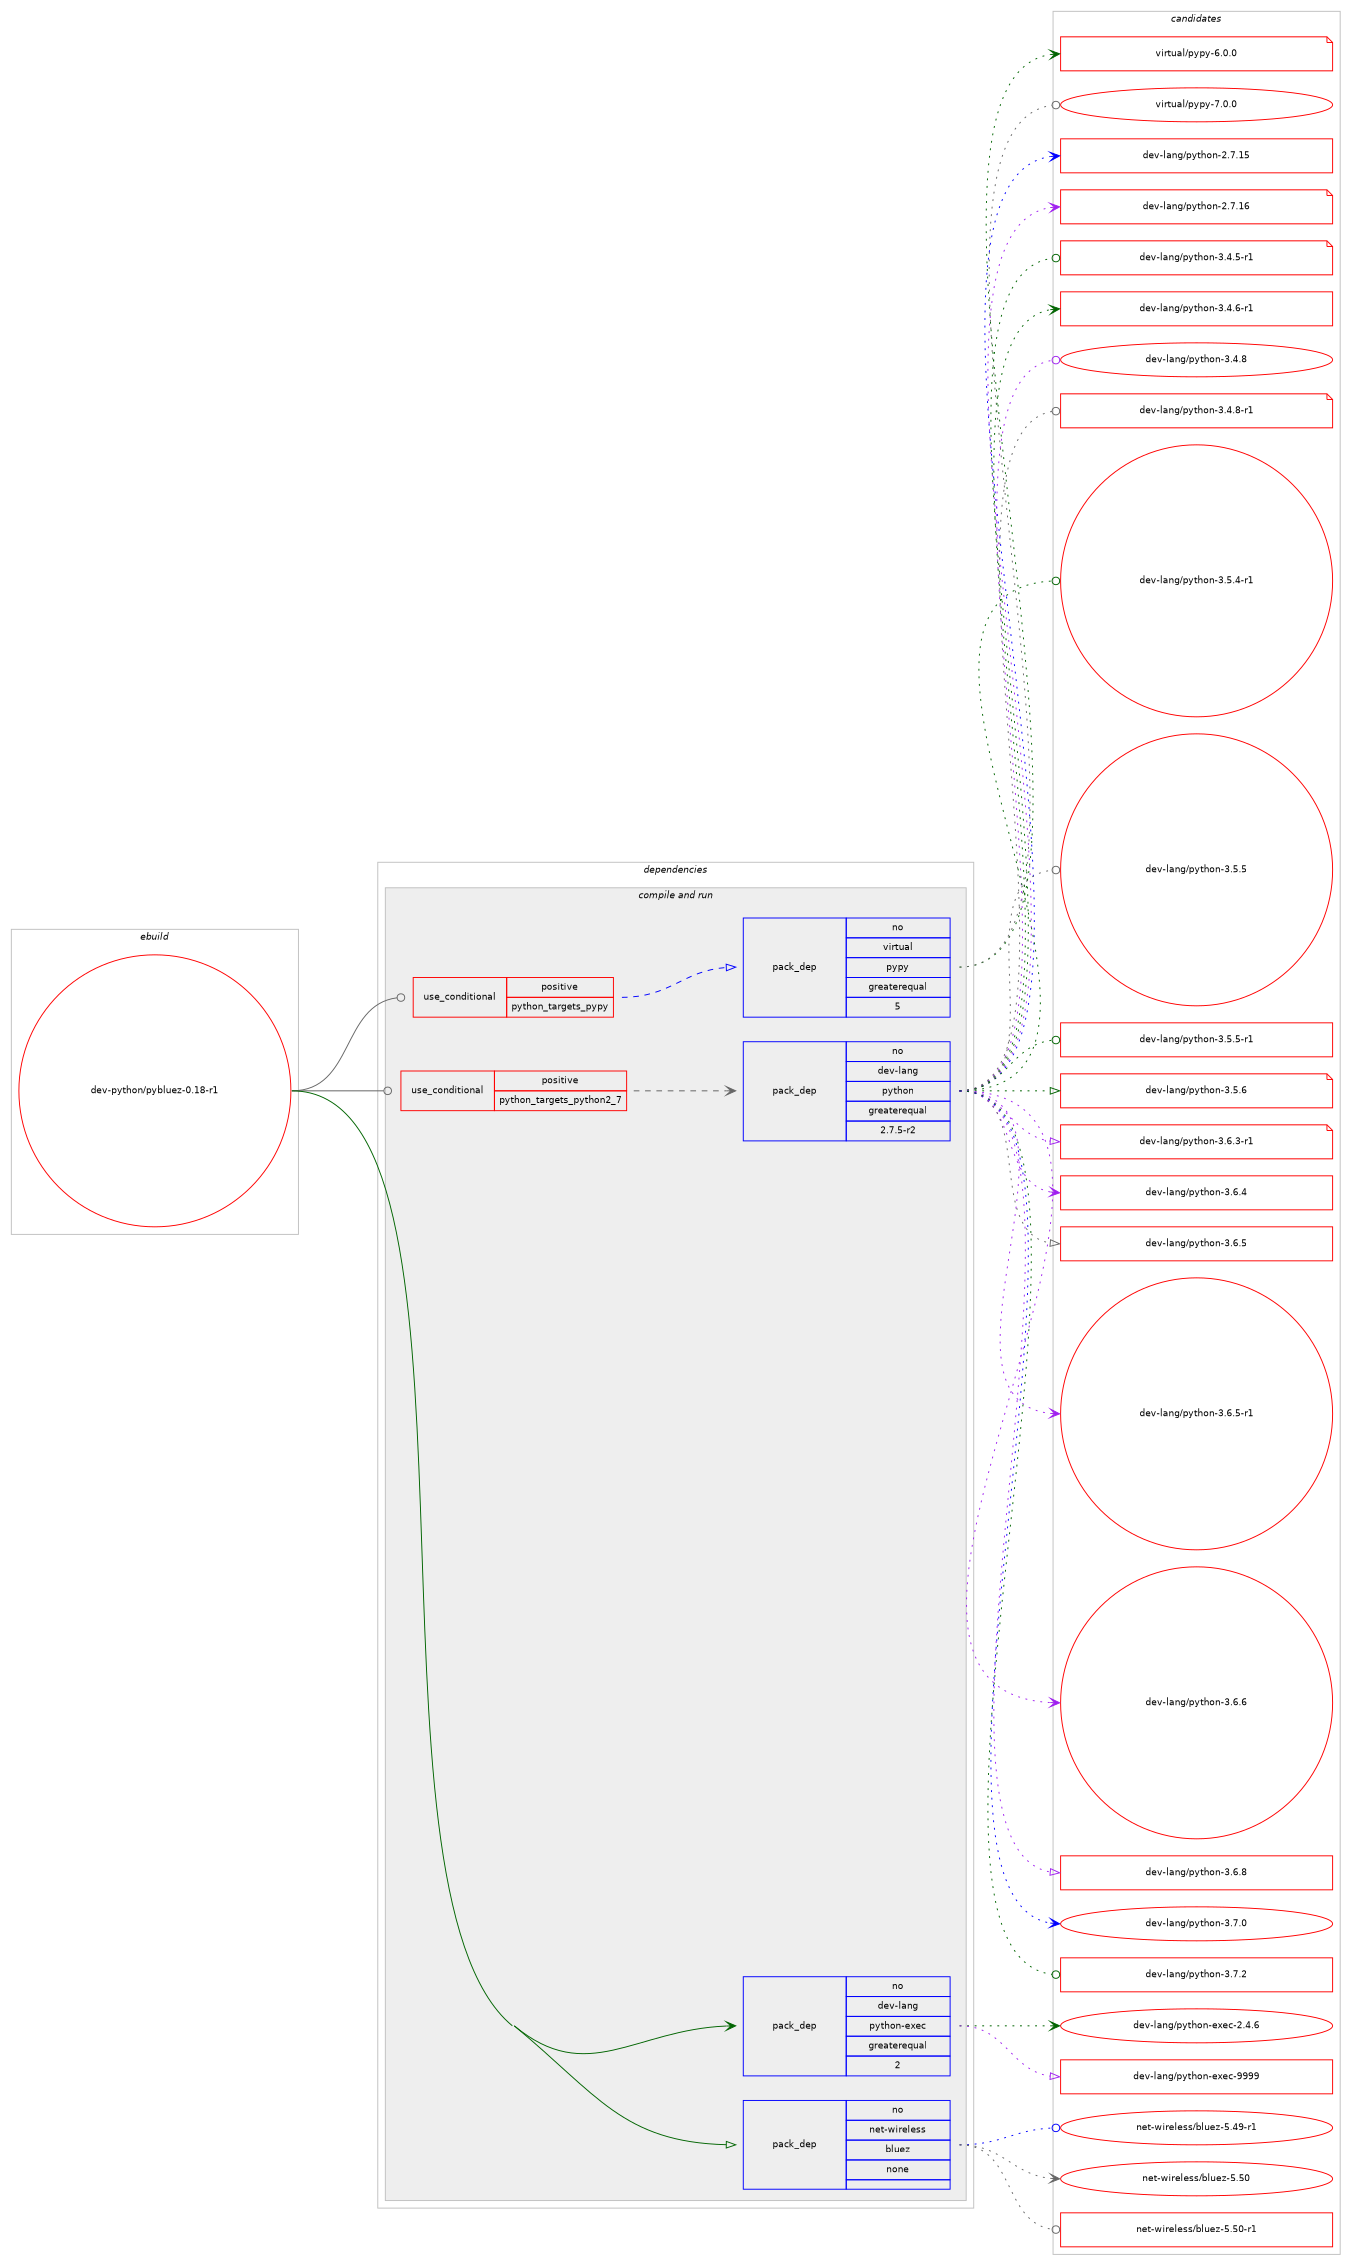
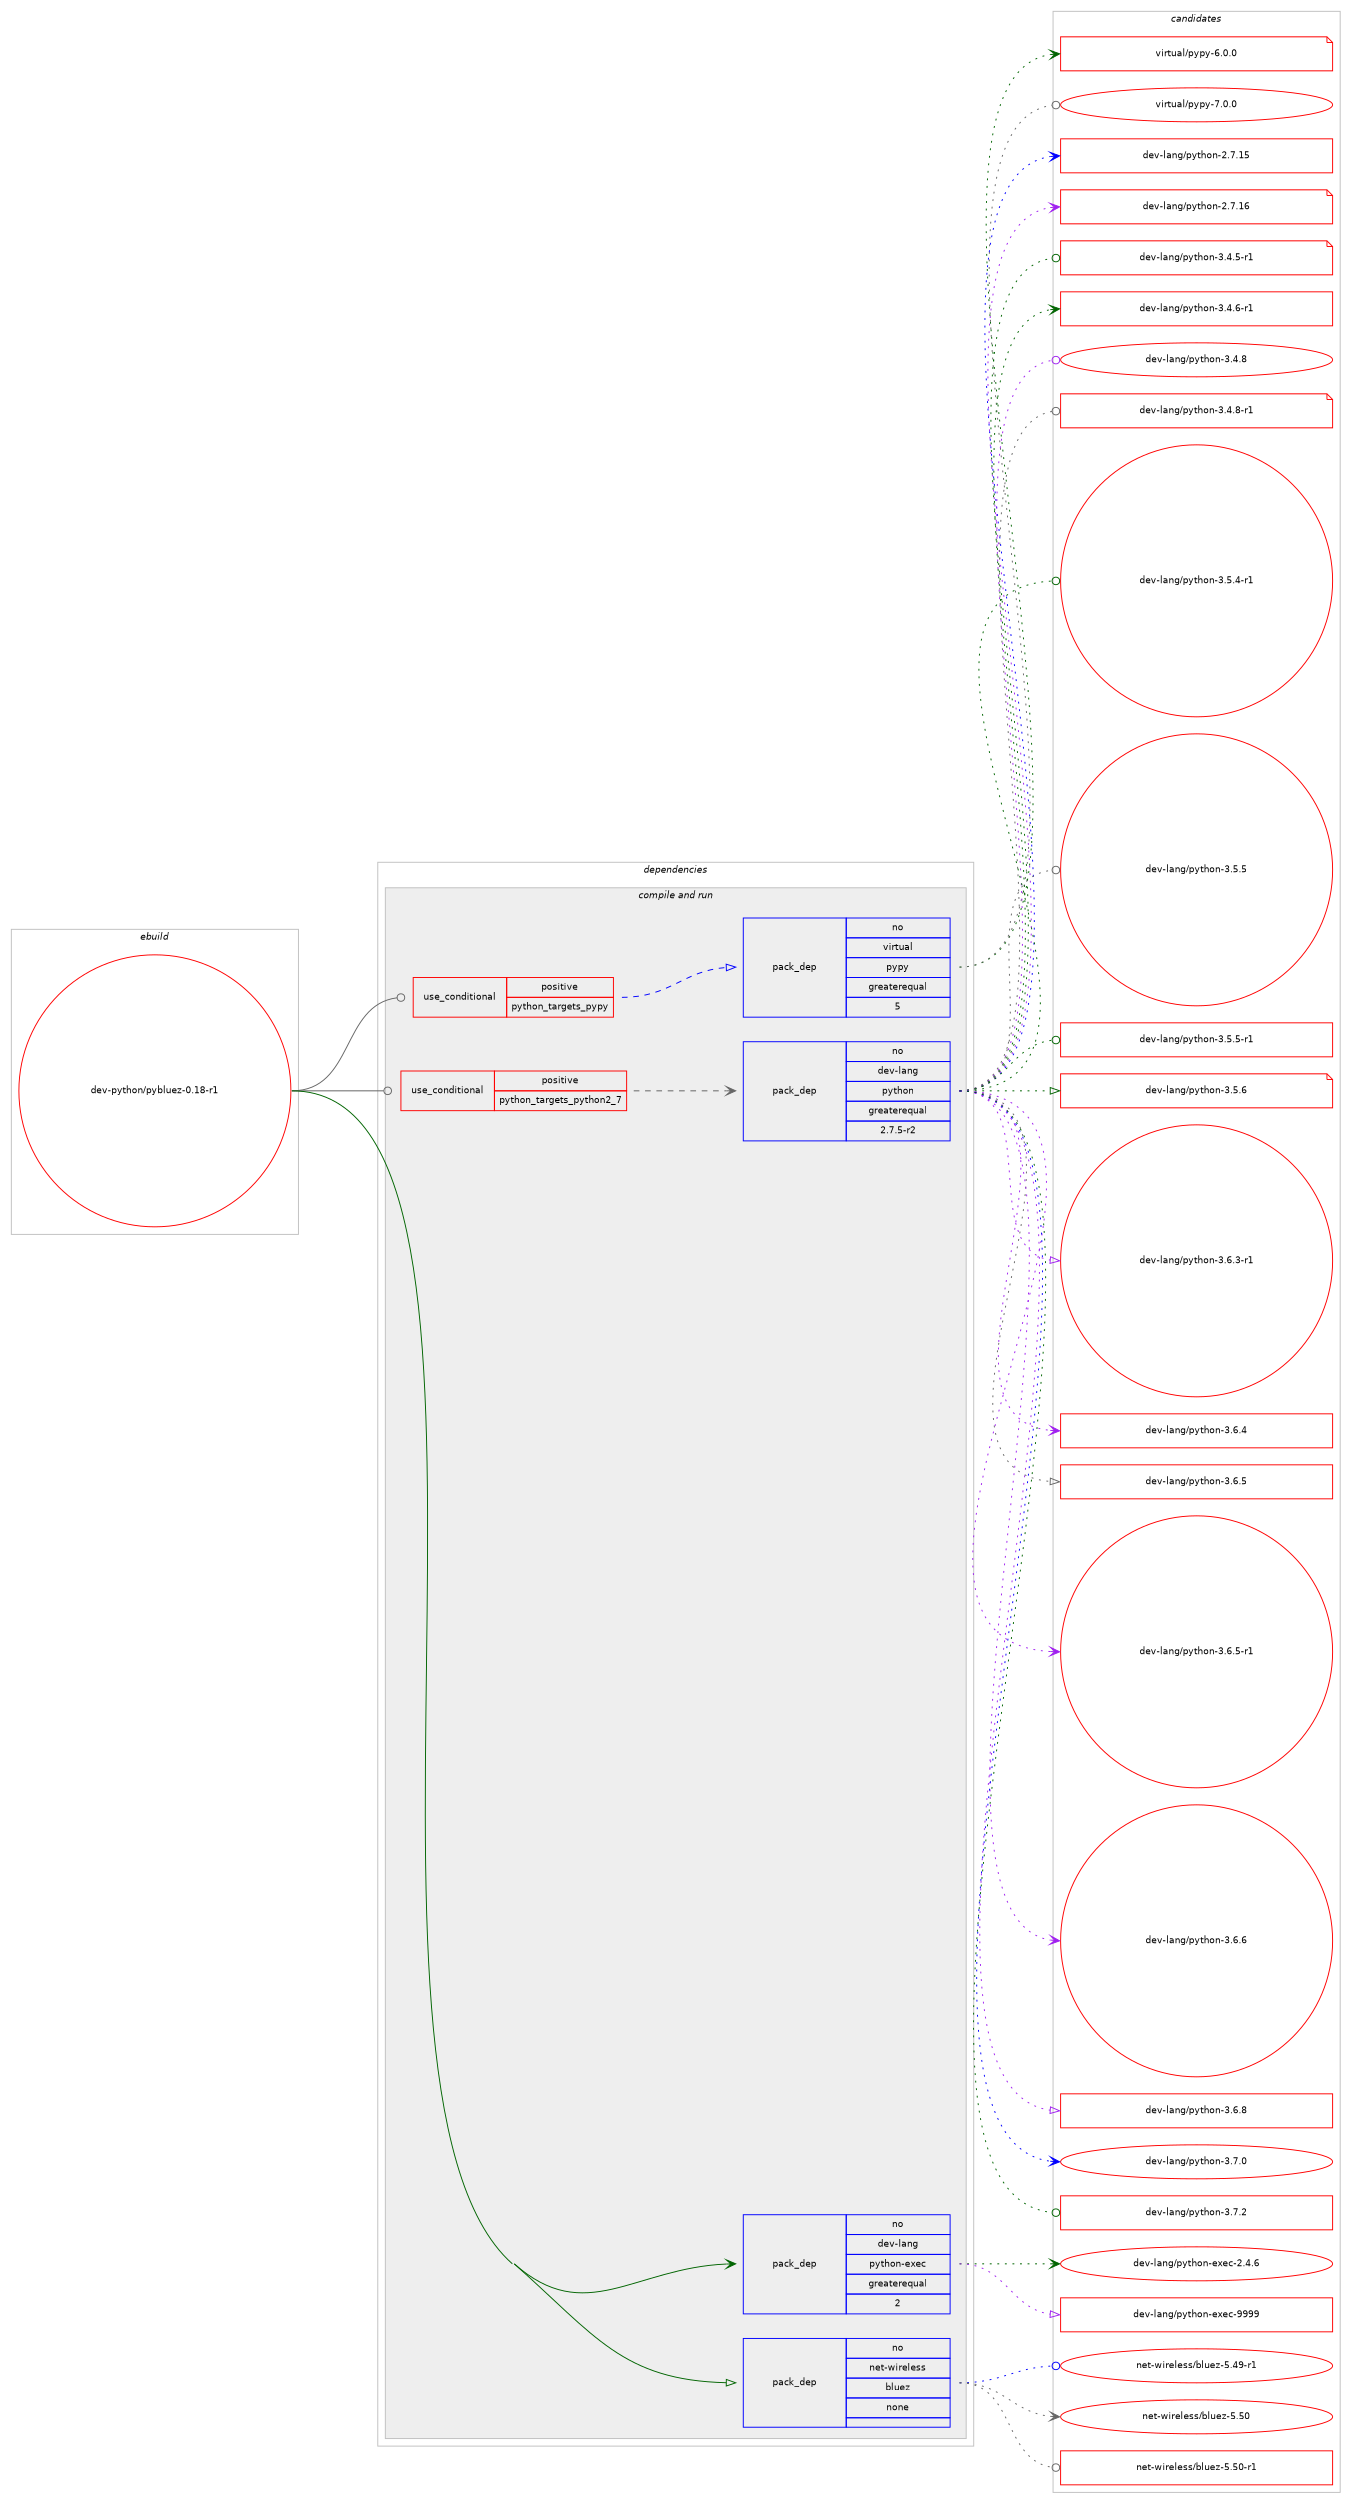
(1197, 1142) -> (1197, 1261)
